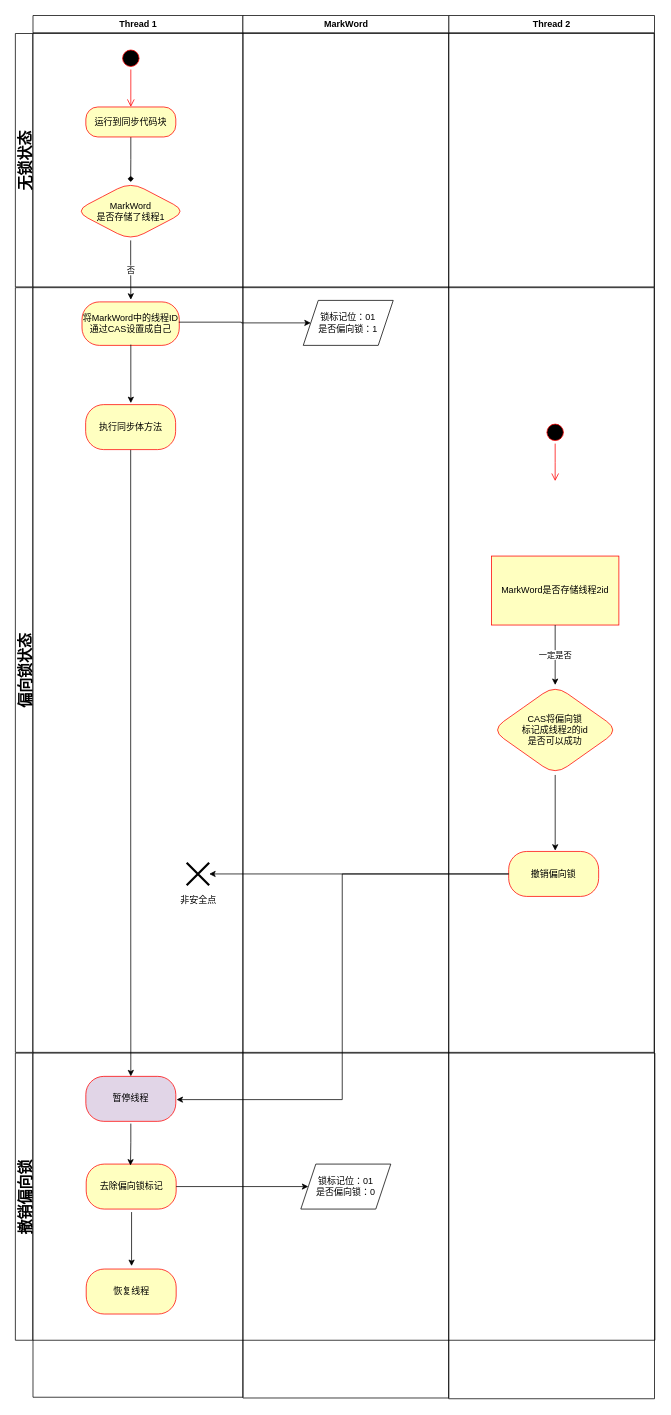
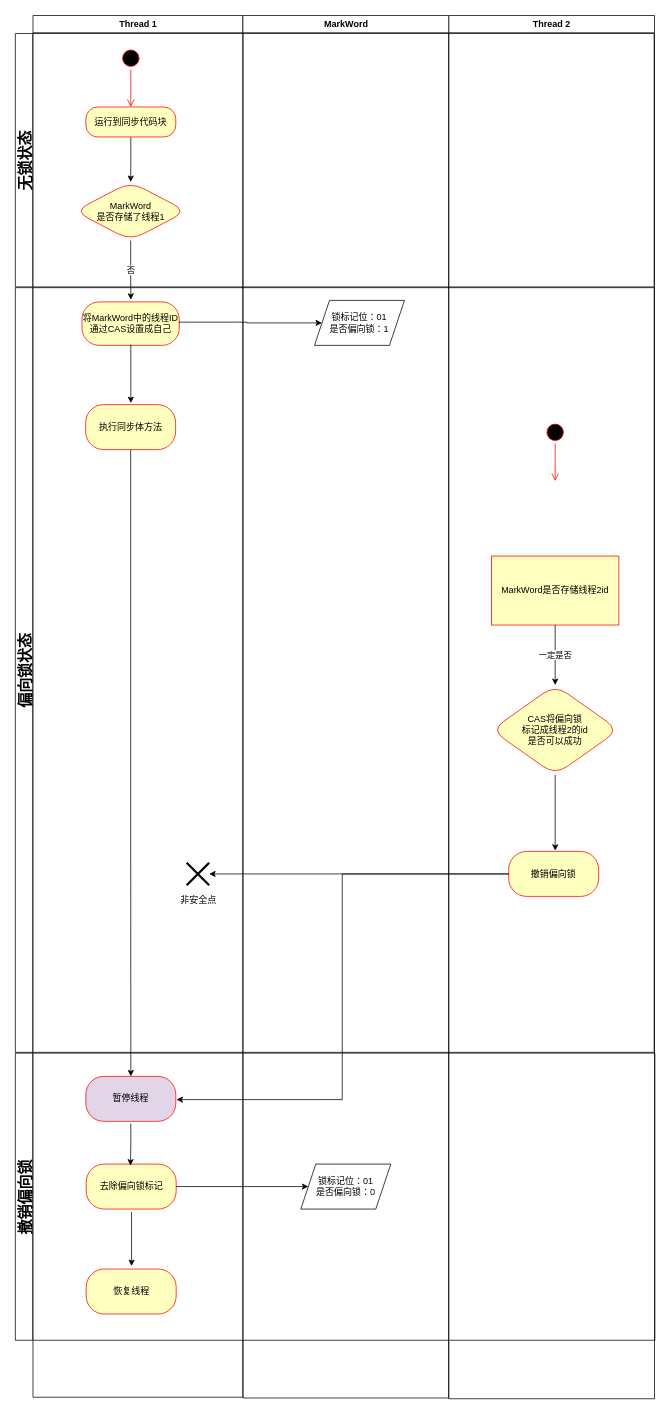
(131, 175) -> (131, 175)
(348, 323) -> (360, 323)
